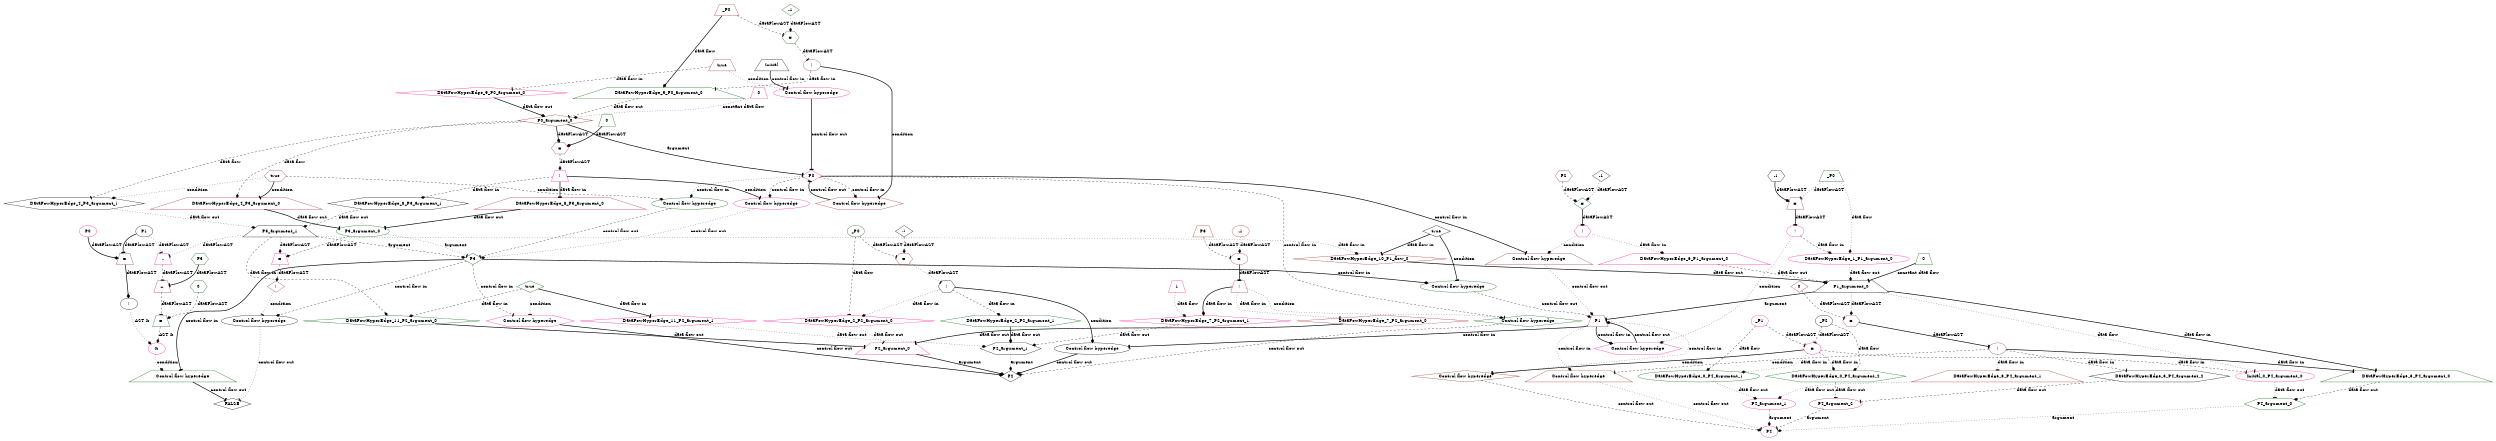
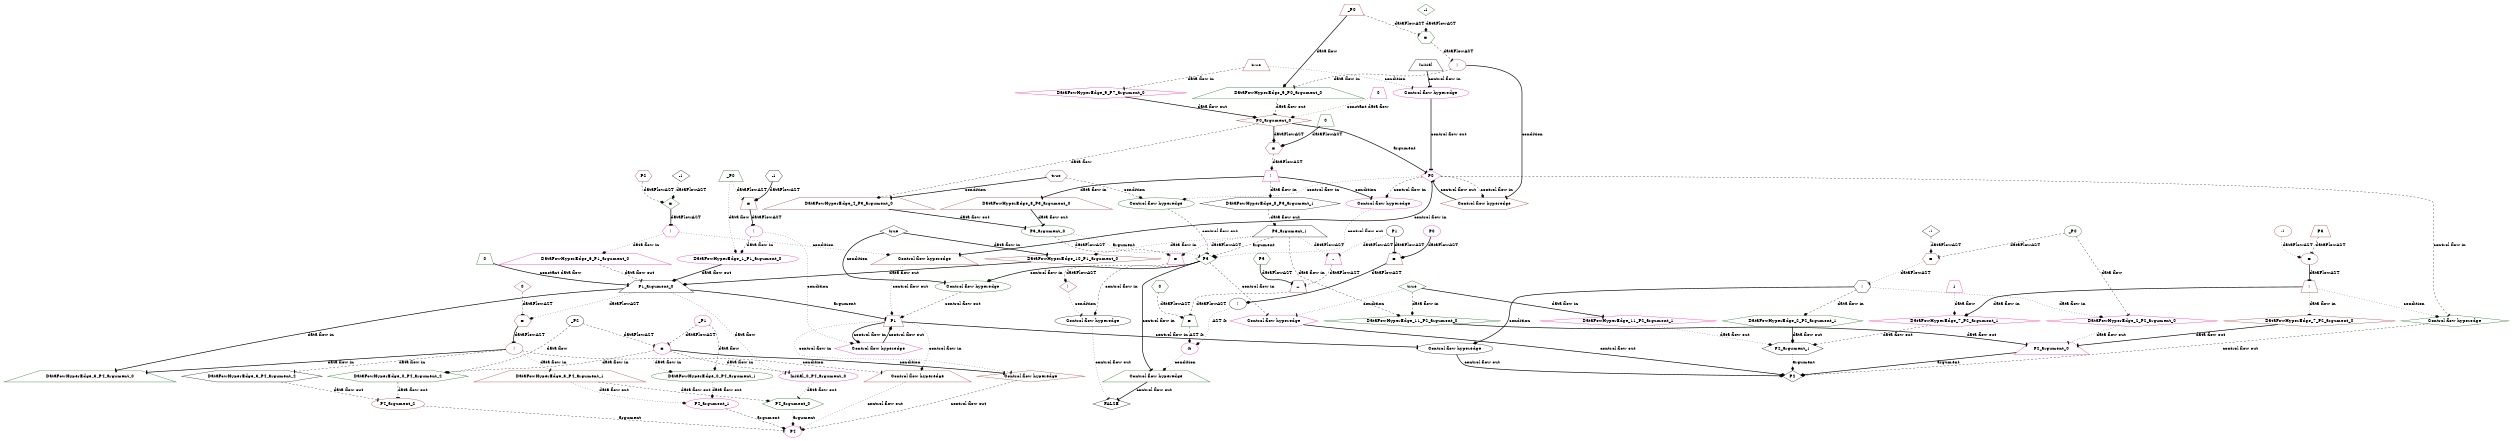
(481, 93) -> (1101, 93)
(74, 204) -> none
(1370, 259) -> (1073, 259)
(1850, 271) -> (699, 272)
(2339, 390) -> (682, 393)
